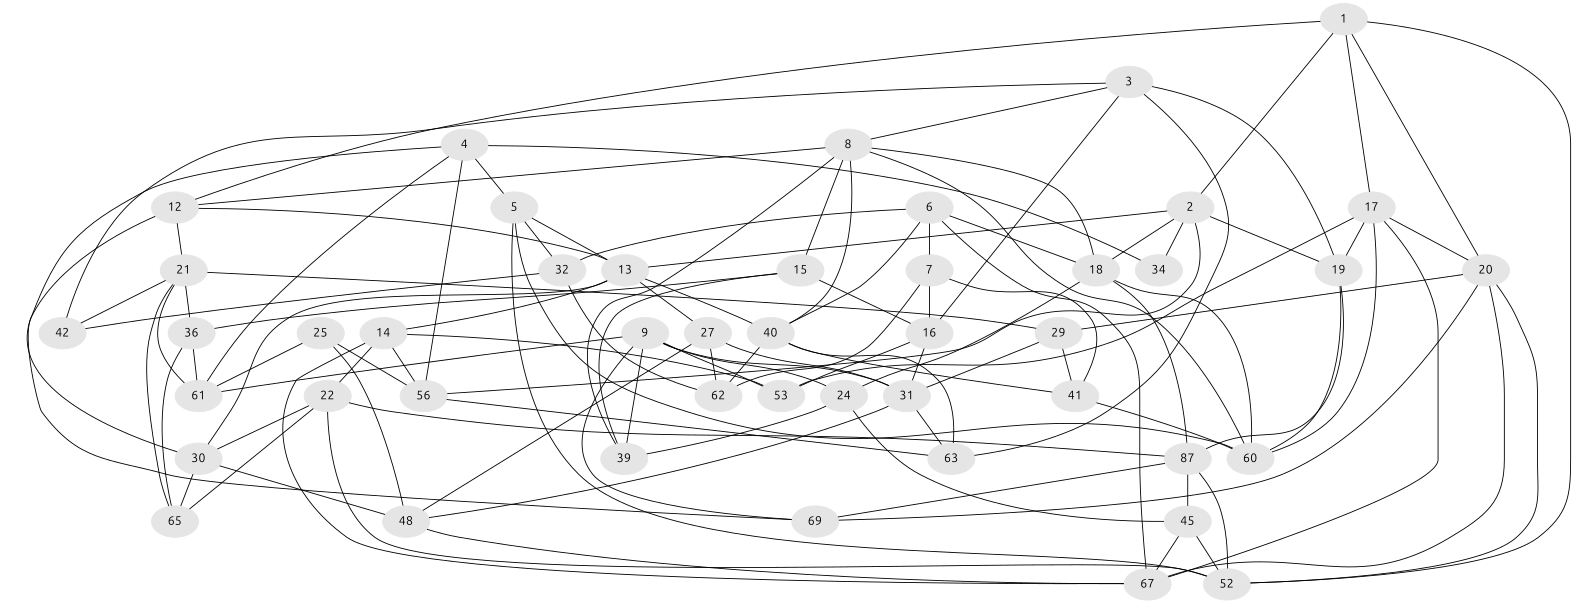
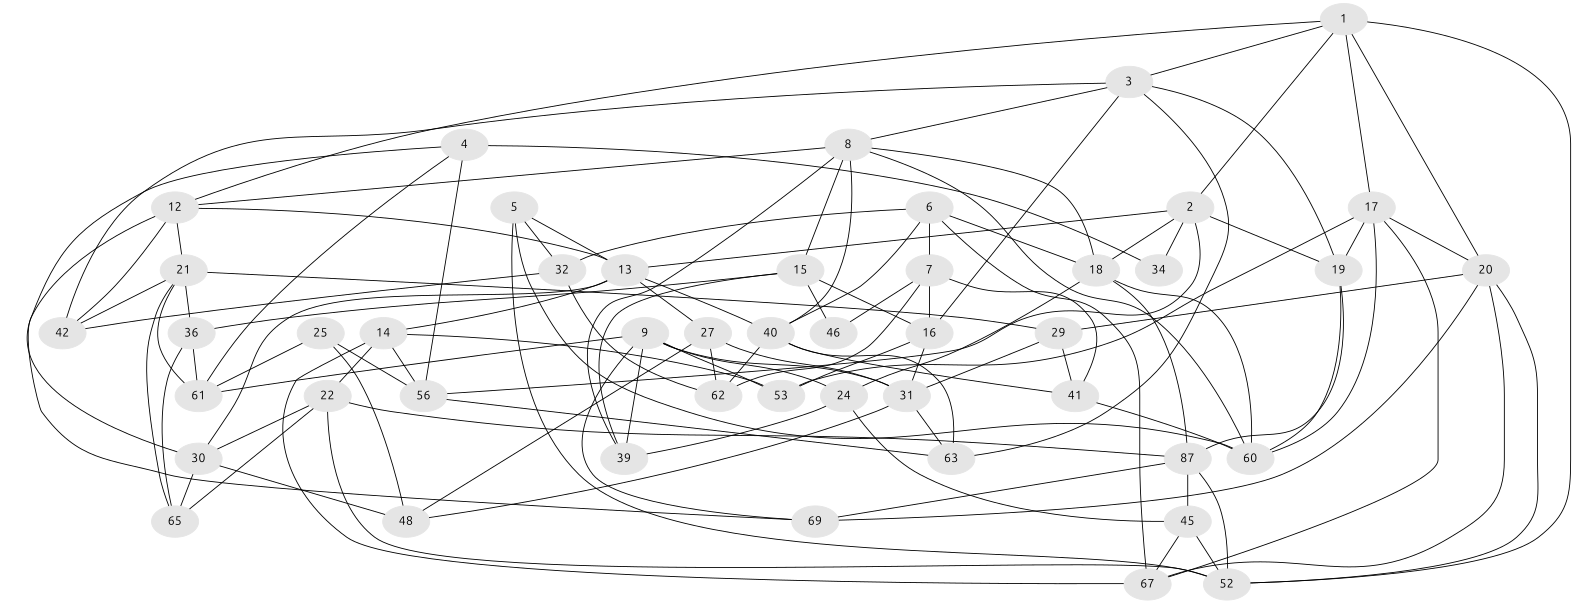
none -> (1237, 51)
(487, 173) -> none
none -> (125, 275)
none -> (834, 333)
(791, 573) -> none
